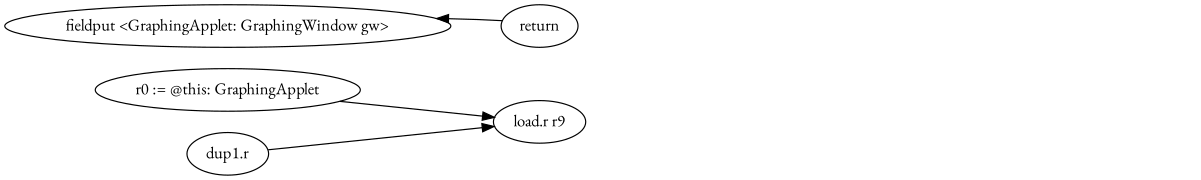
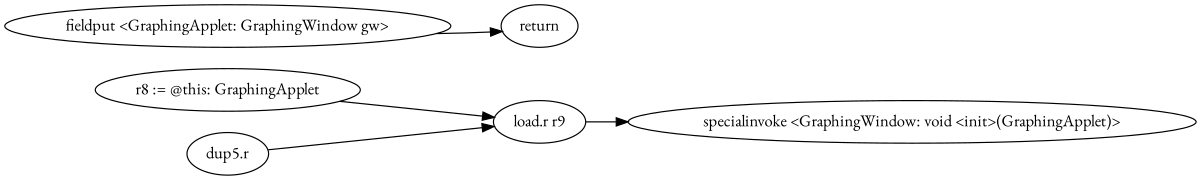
(476, 19) -> (464, 33)
(228, 90) -> (228, 90)
none -> (912, 122)
(228, 154) -> (228, 154)
